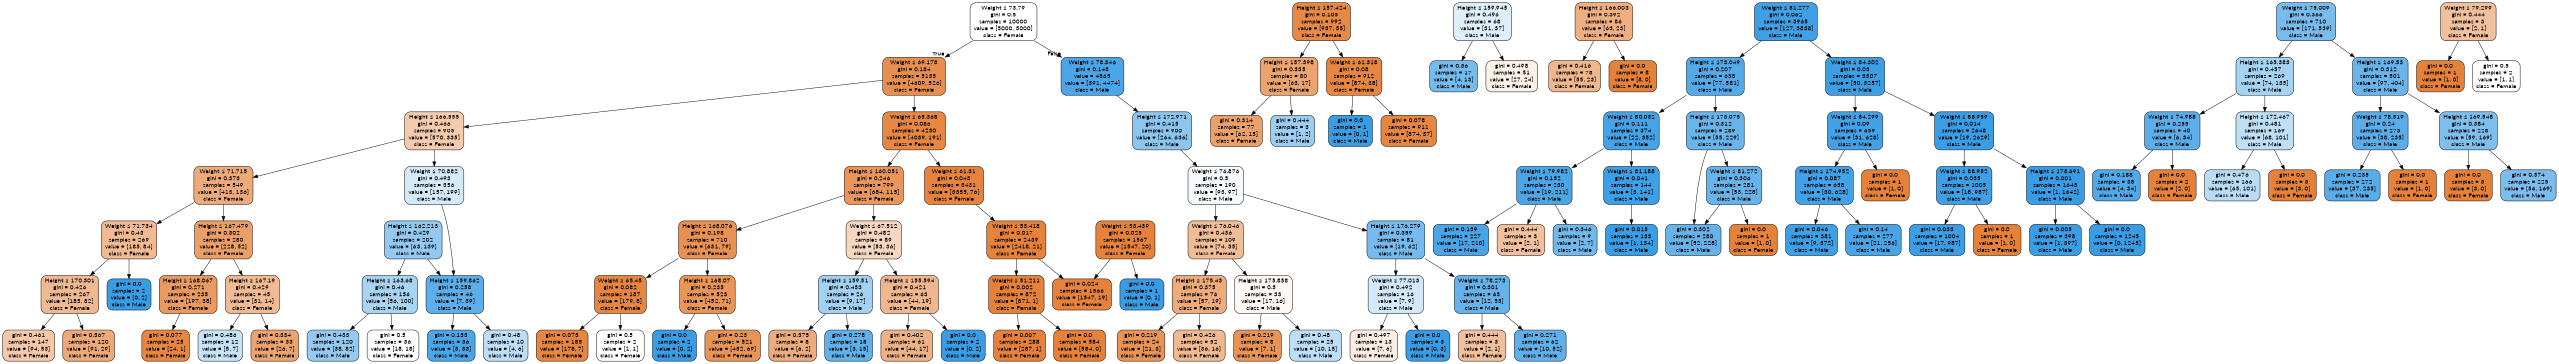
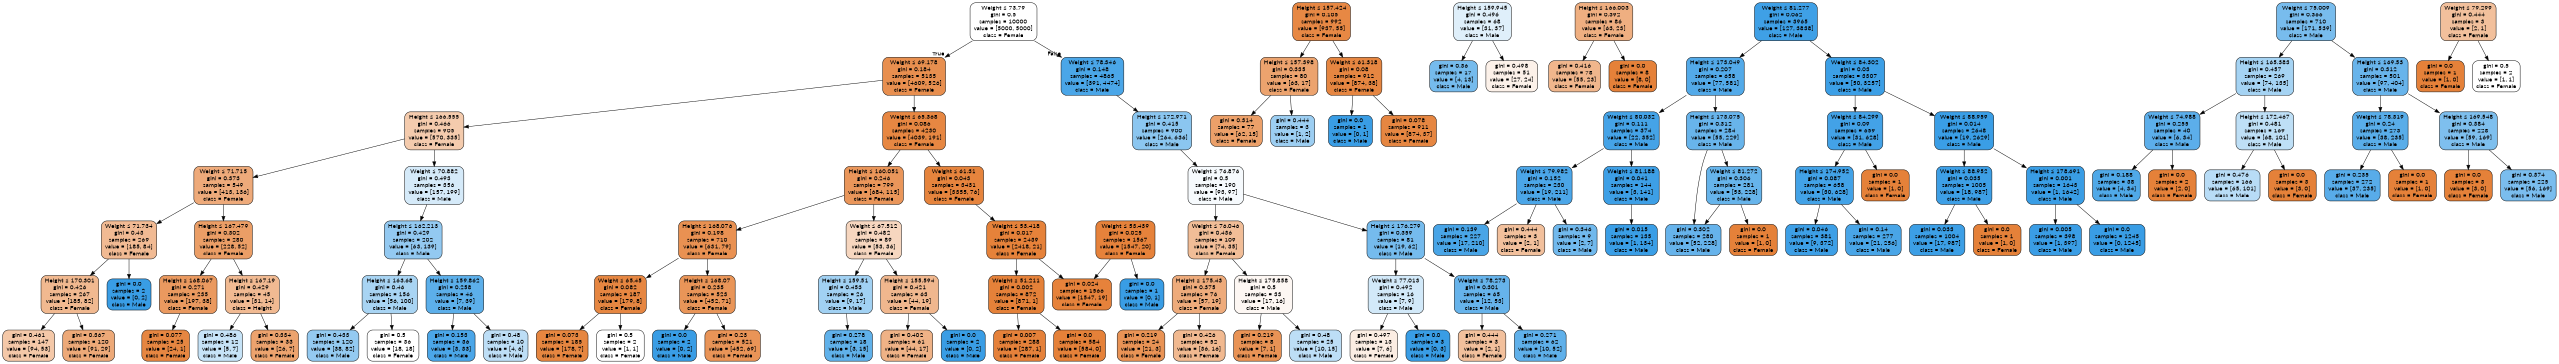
(1092, 76) -> (1092, 76)
(1715, 131) -> (1715, 131)
(449, 237) -> (425, 211)
(252, 308) -> (252, 308)
(793, 346) -> none
